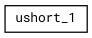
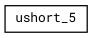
(46, 19) -> (46, 19)
